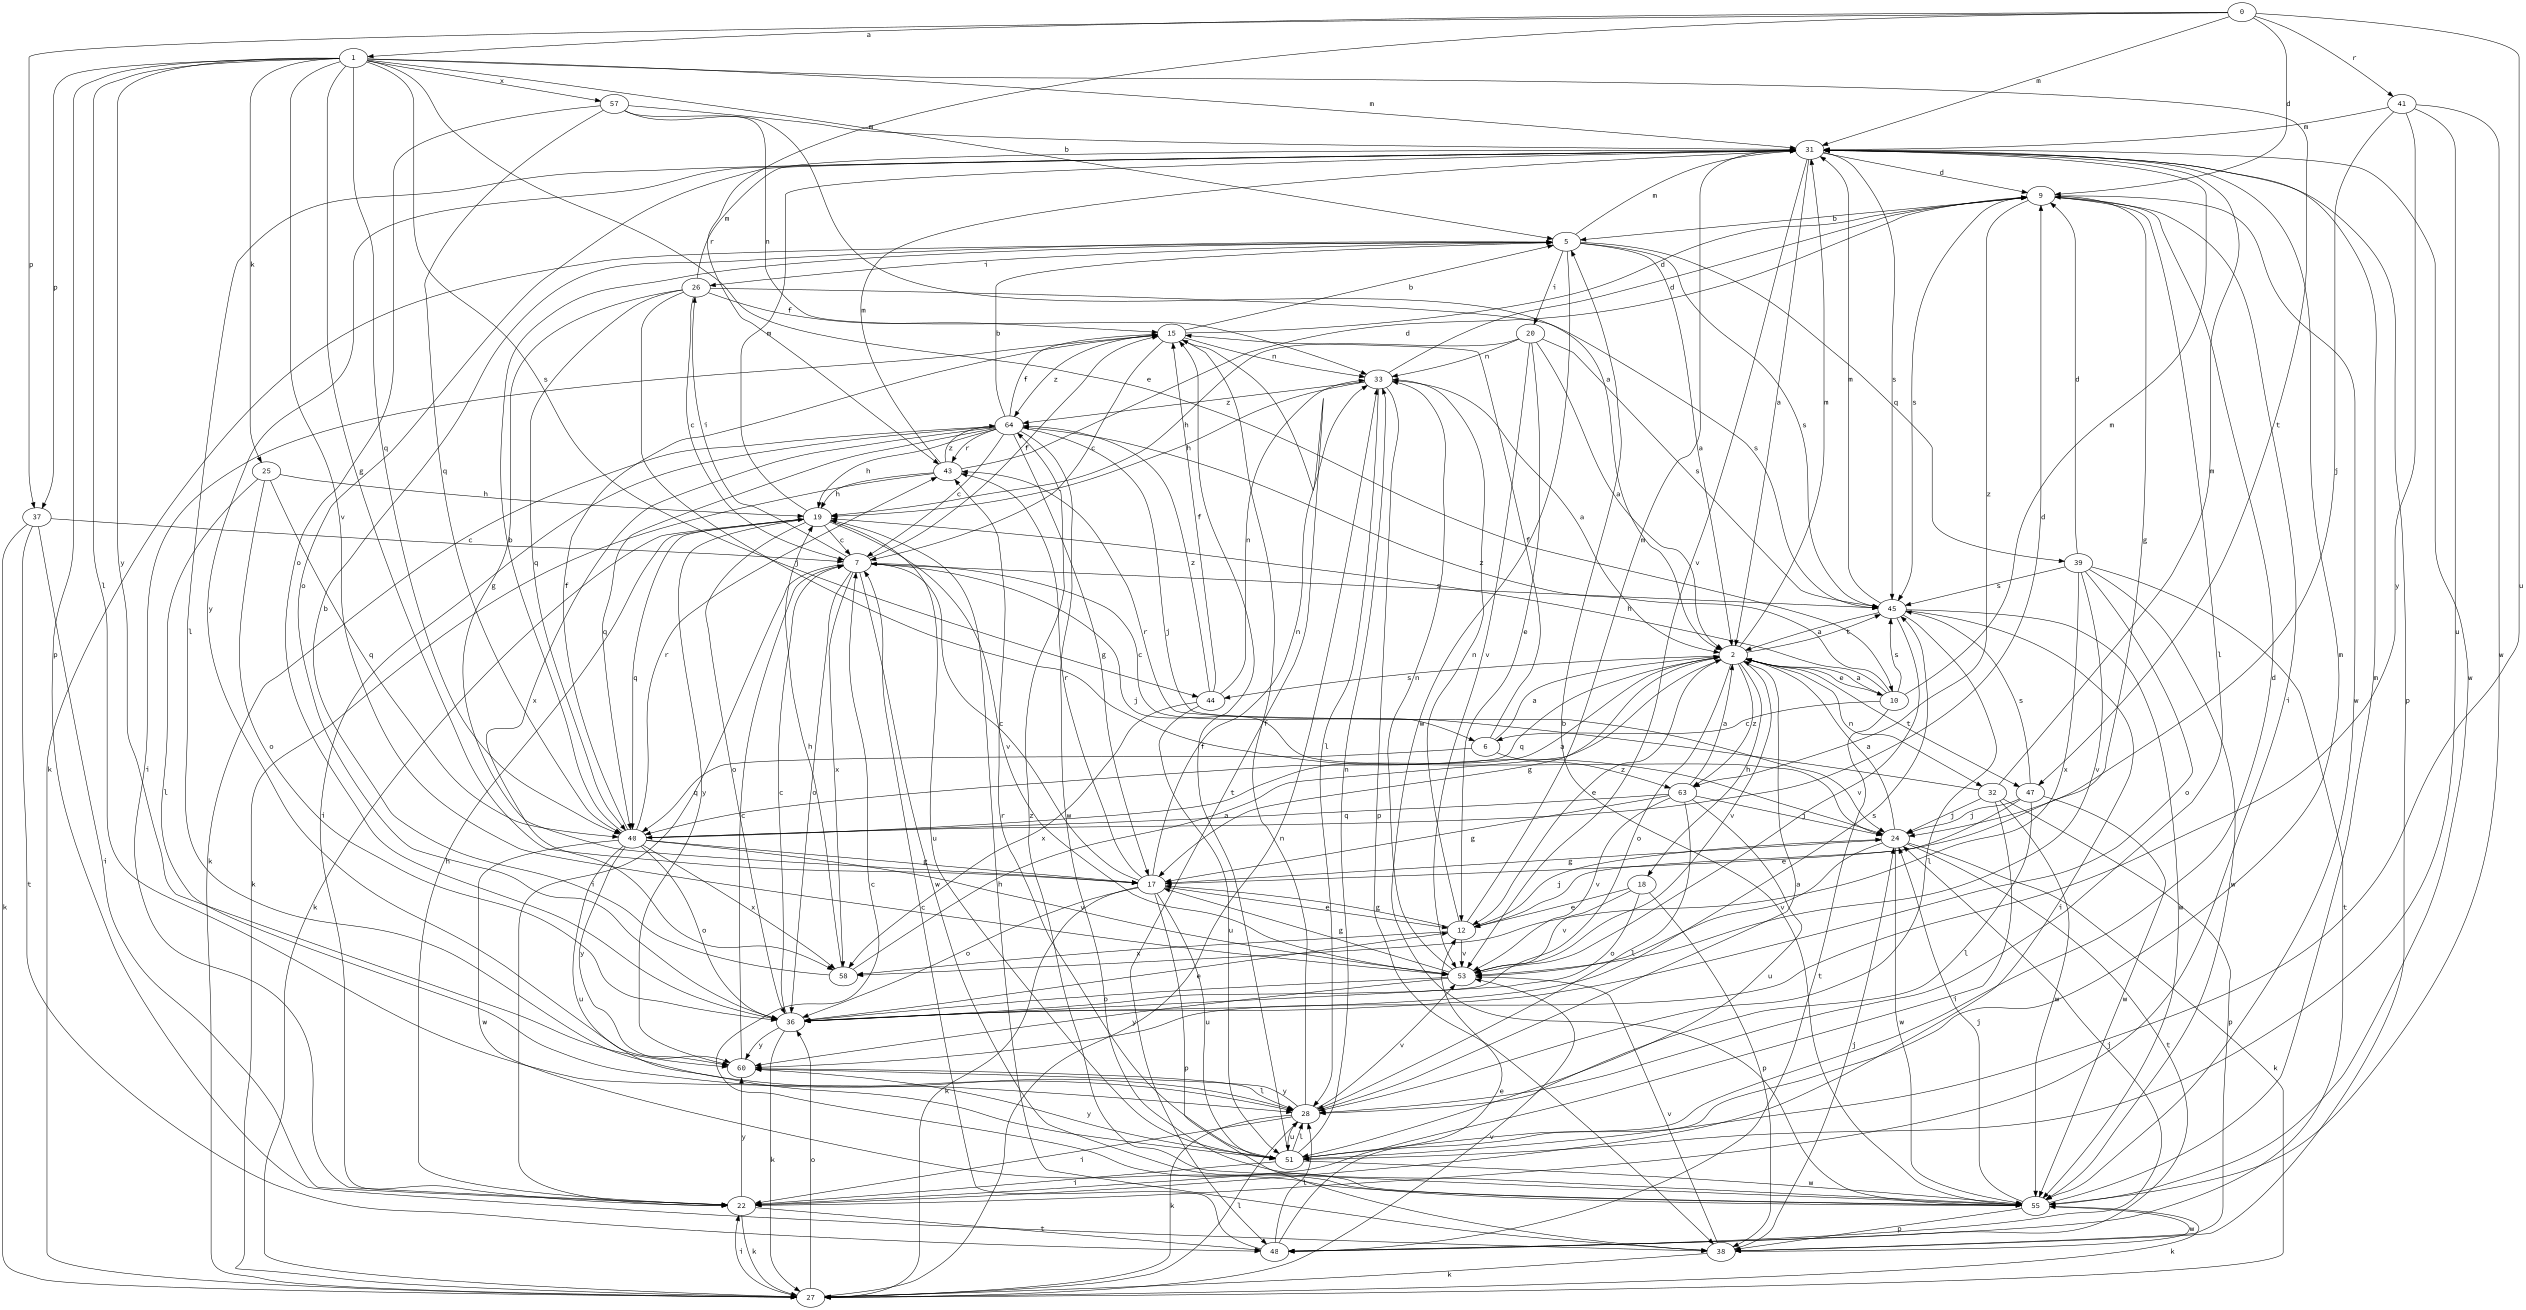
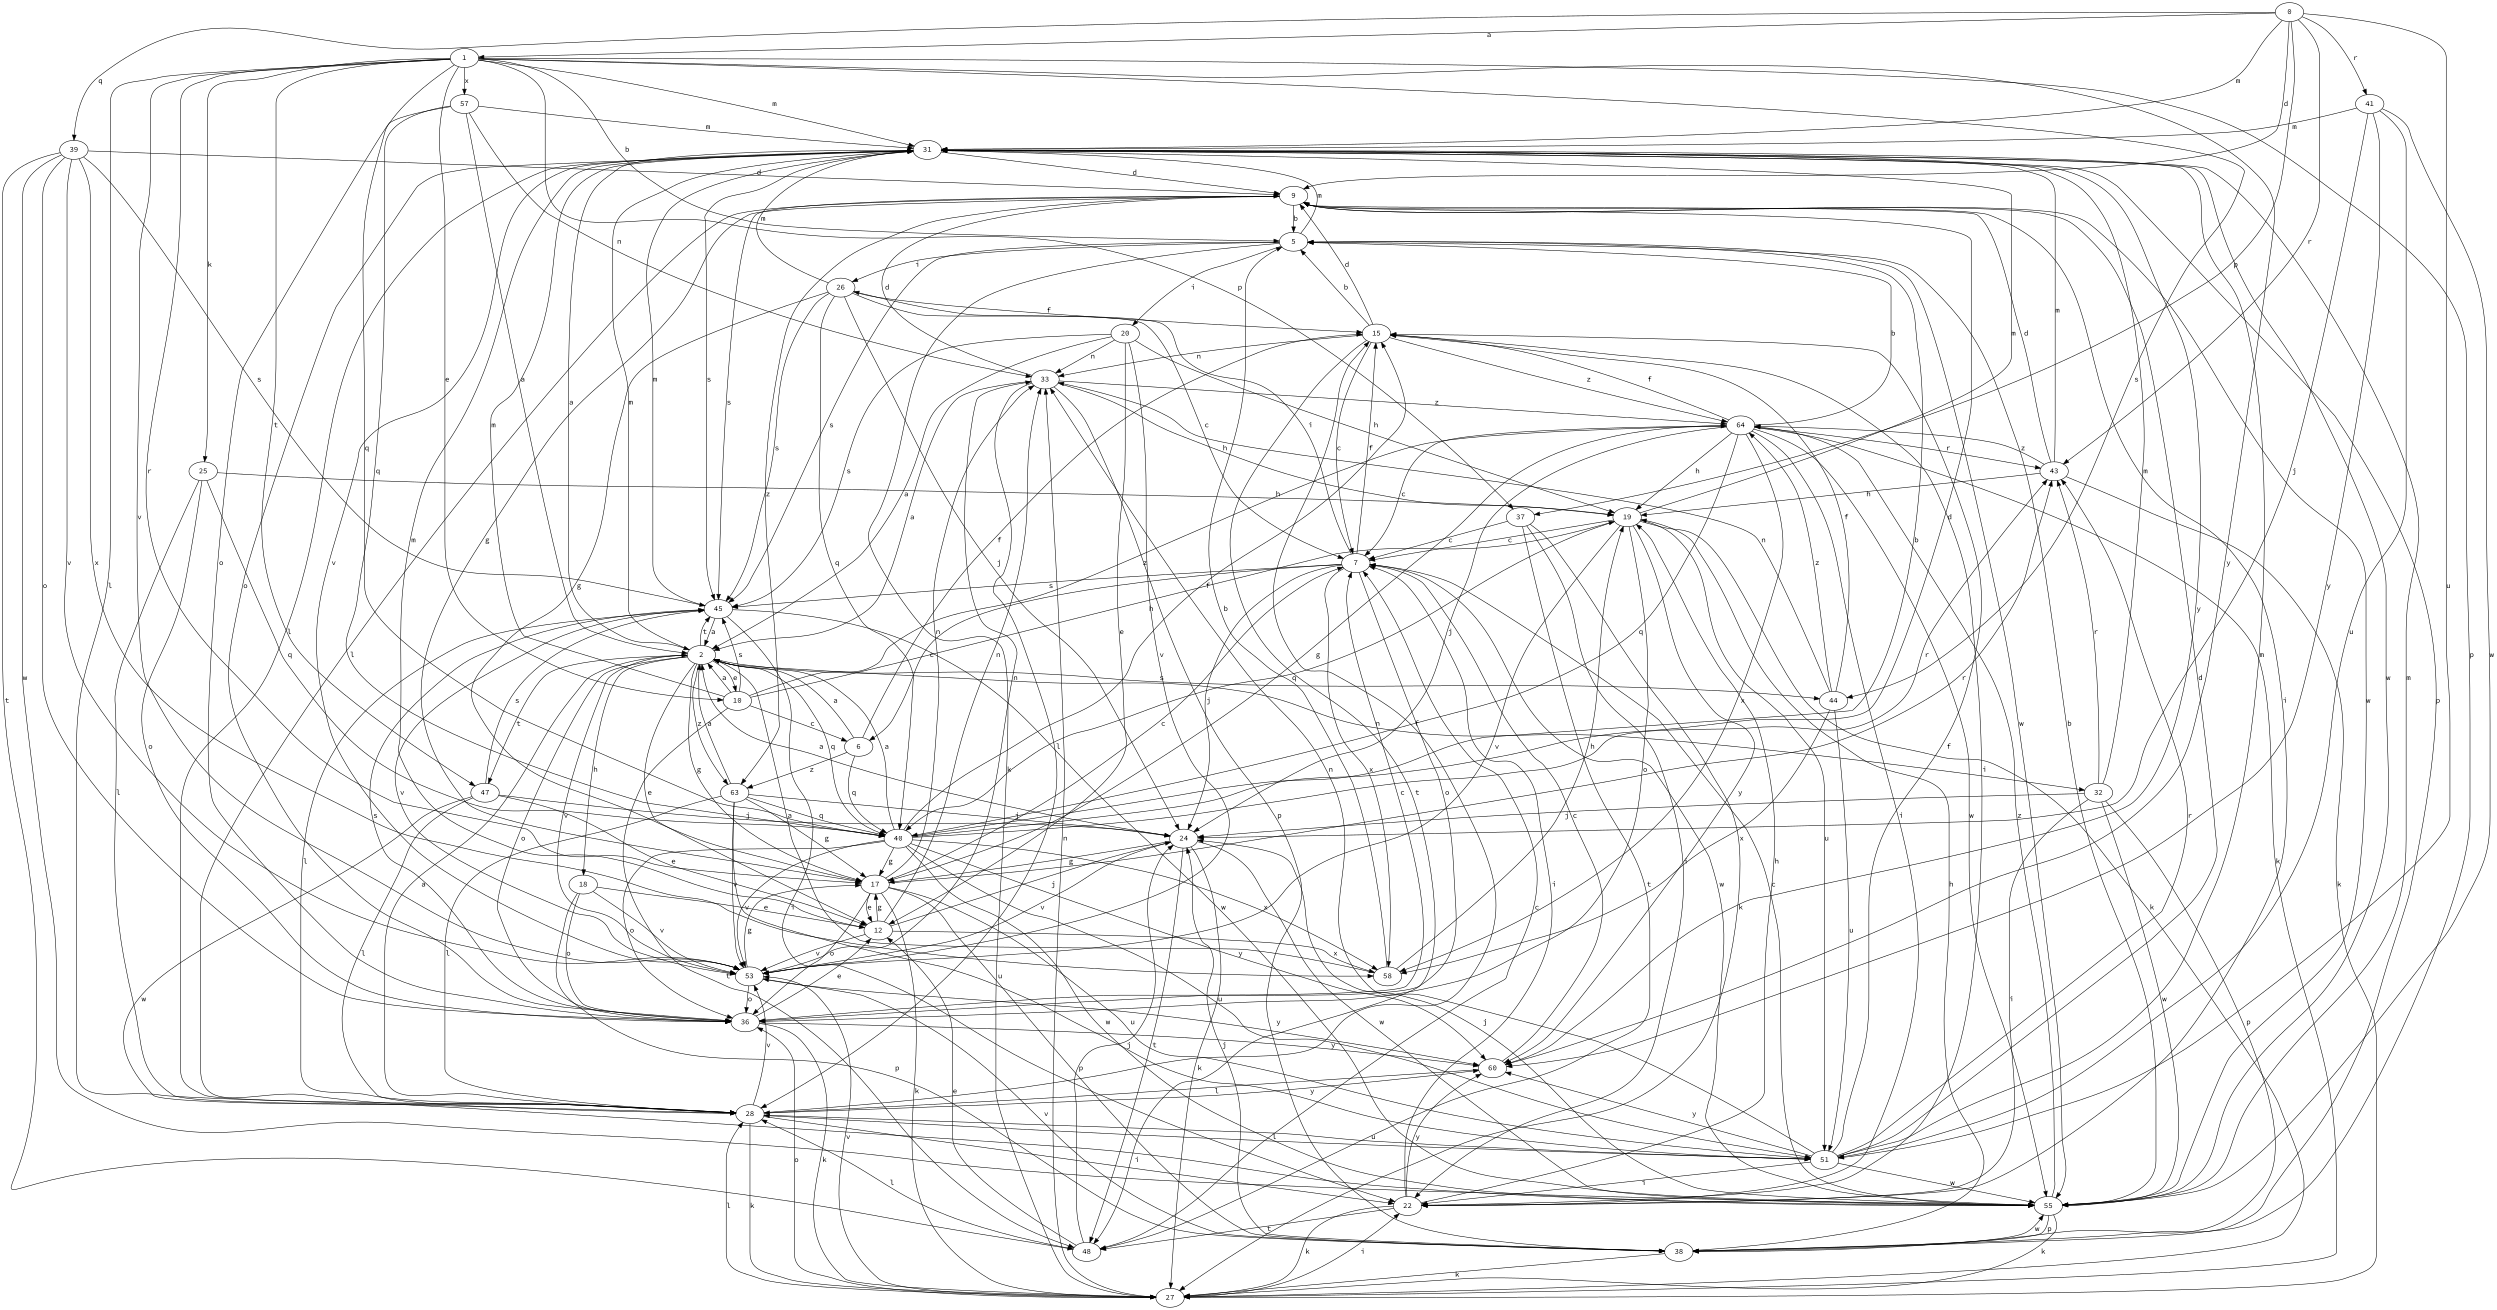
(1858, 373) -> (1148, 24)
(1693, 411) -> none
(361, 471) -> (150, 471)
(532, 894) -> (1548, 872)
